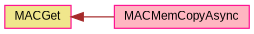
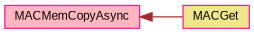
(99, 17) -> (168, 17)
